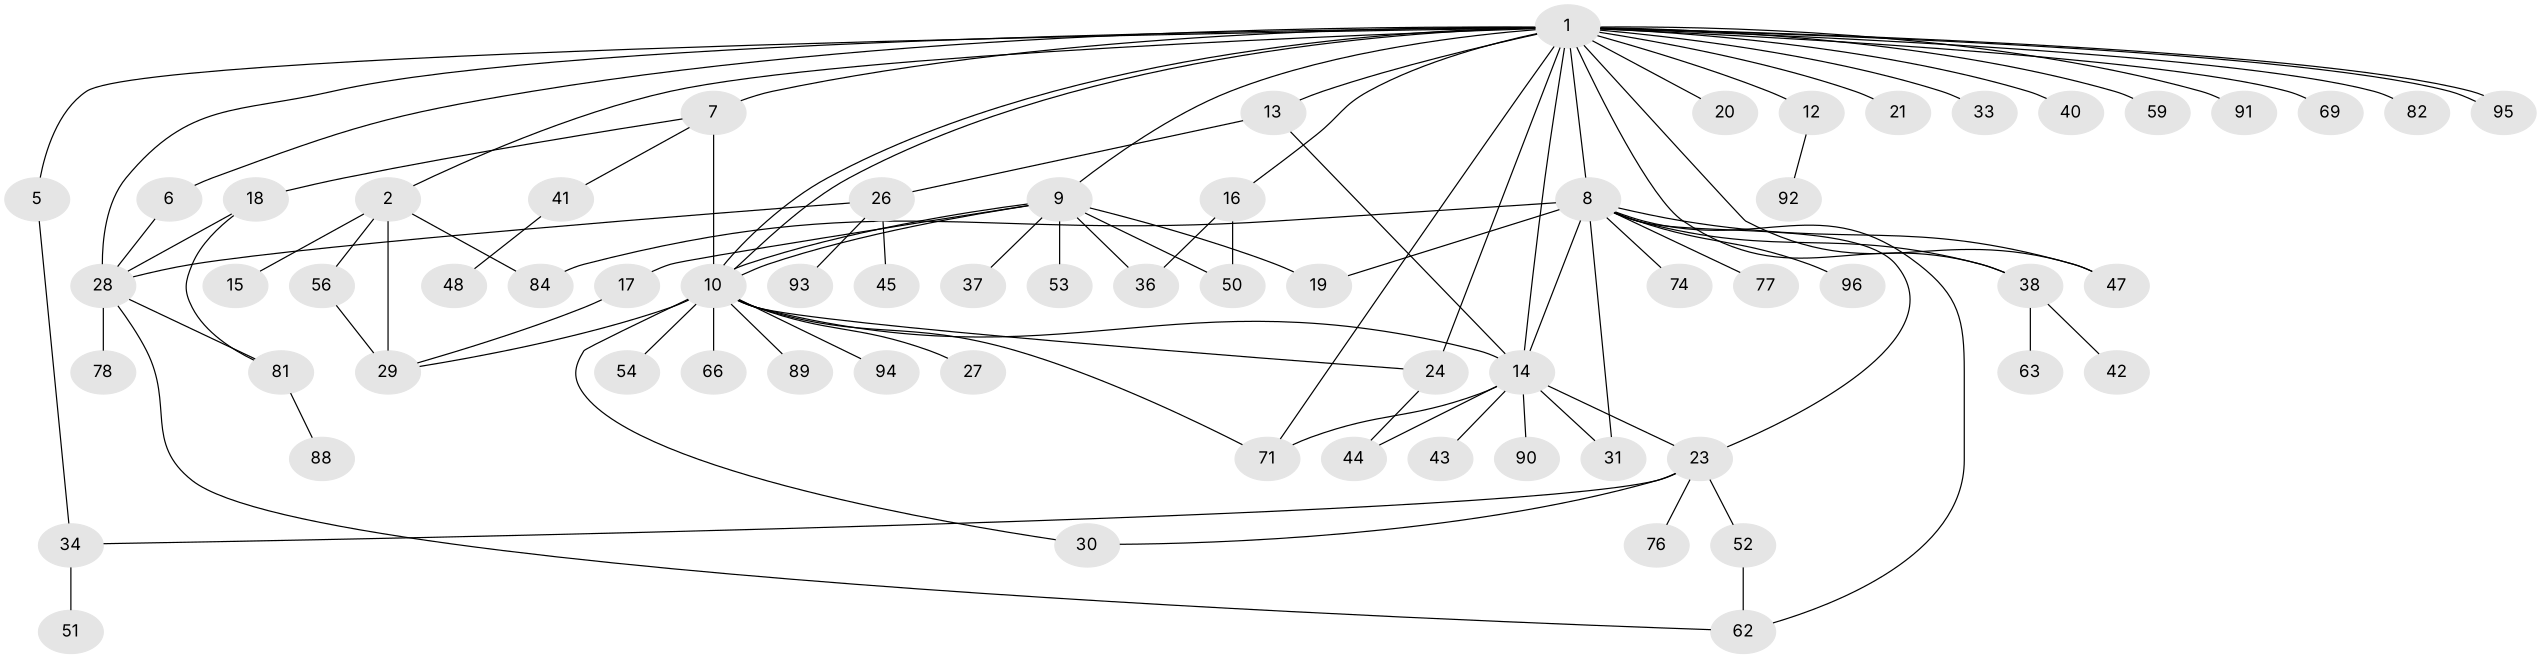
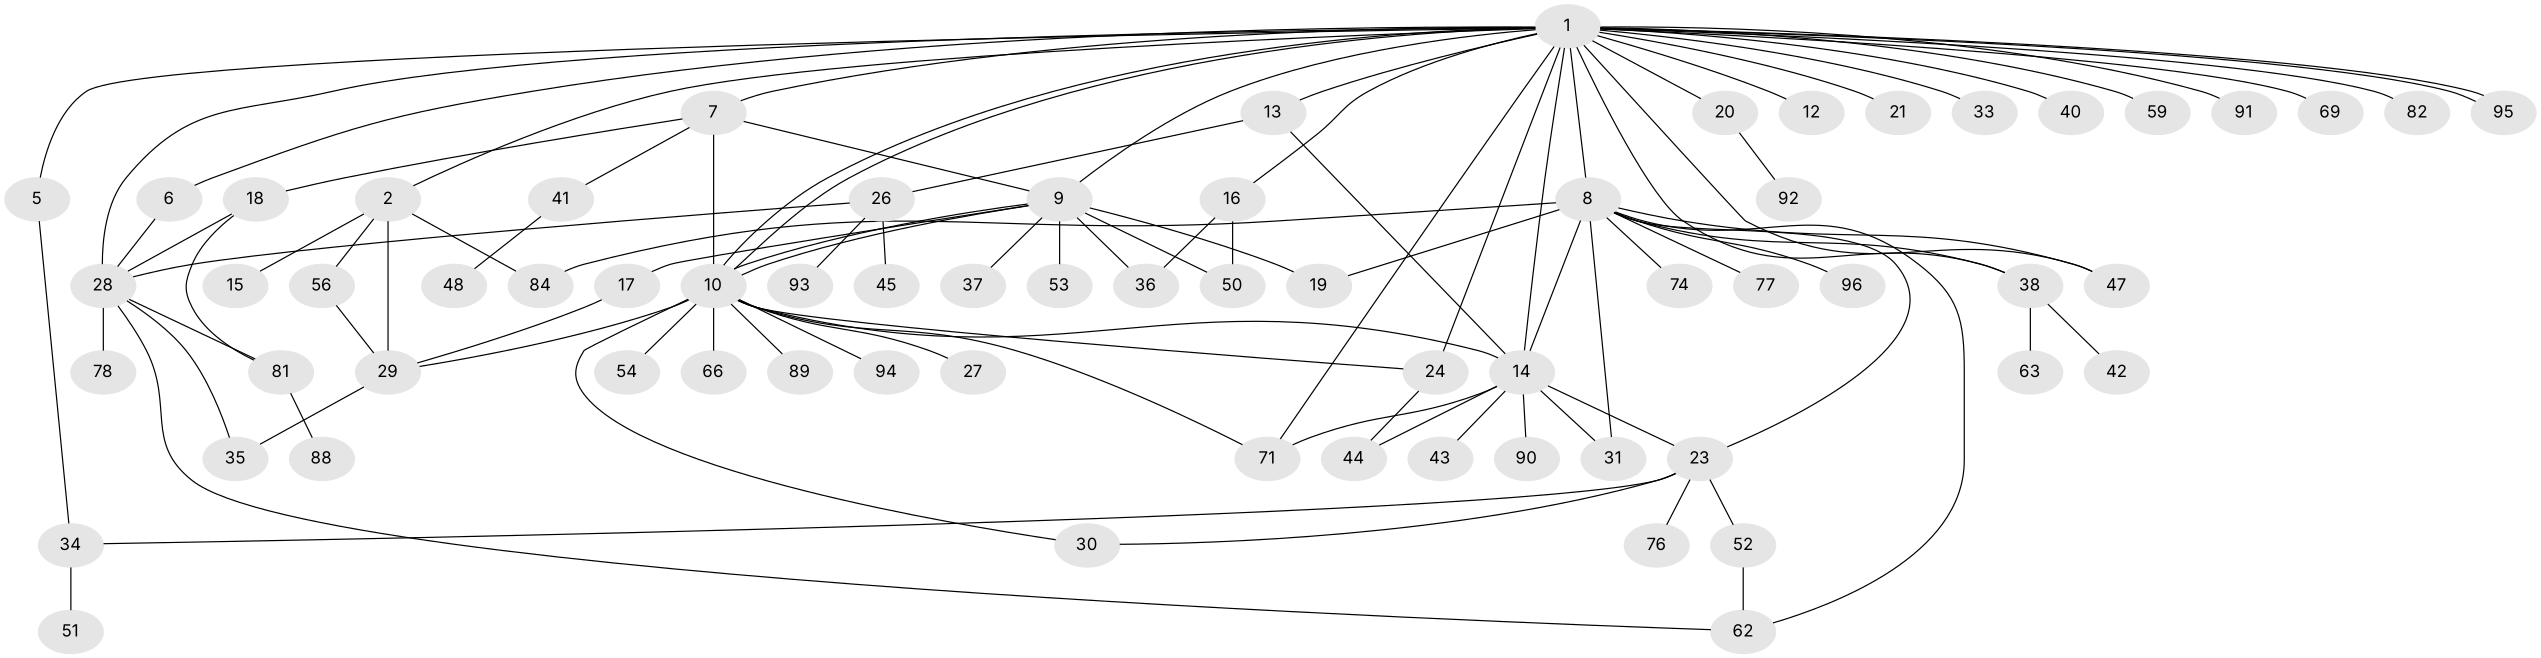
none -> (865, 151)
(1800, 156) -> (1757, 156)
none -> (235, 459)
